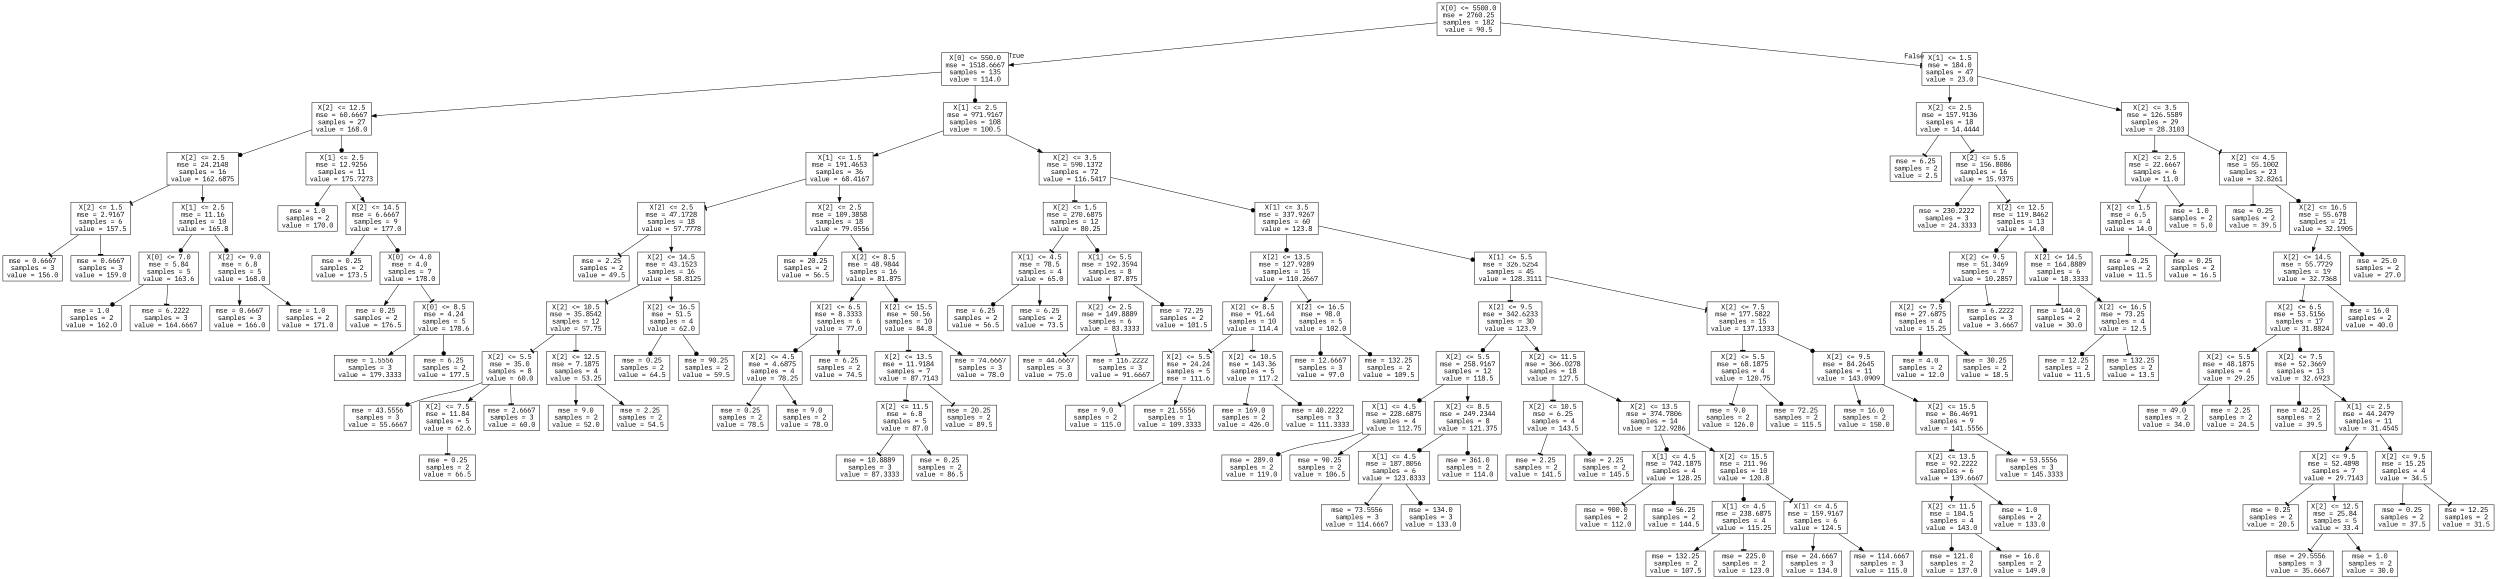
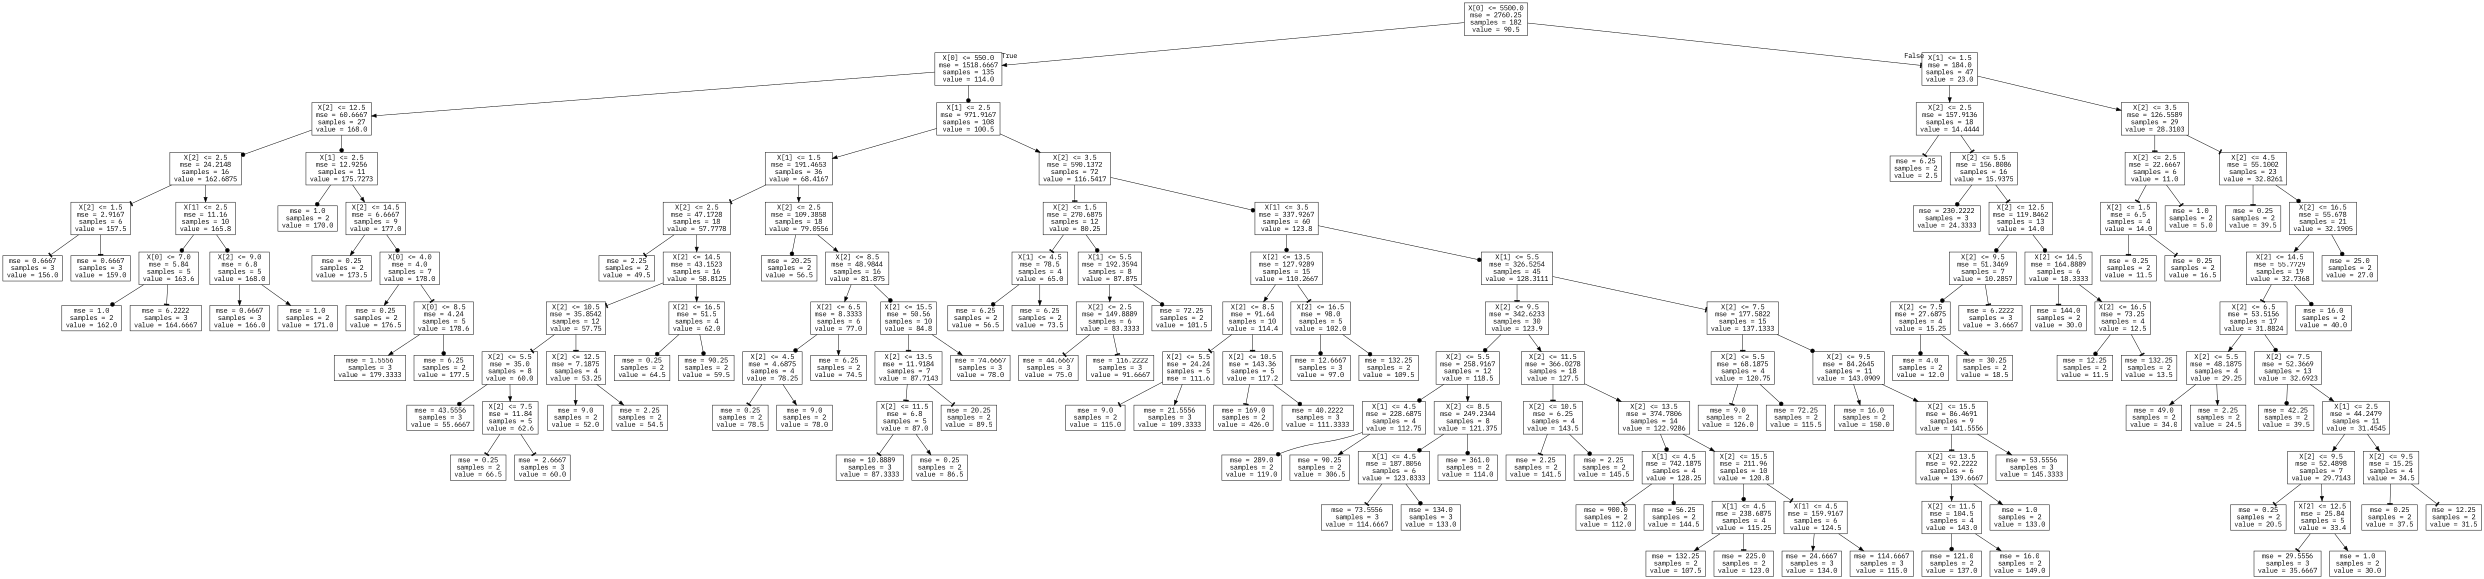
(511, 394) -> (527, 444)
(1170, 418) -> (1170, 418)
(1320, 468) -> (1320, 468)
